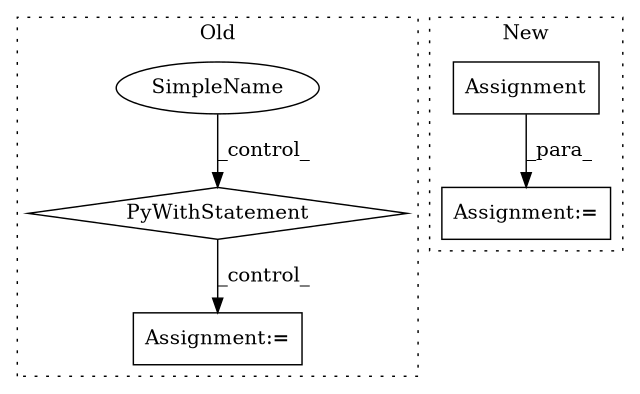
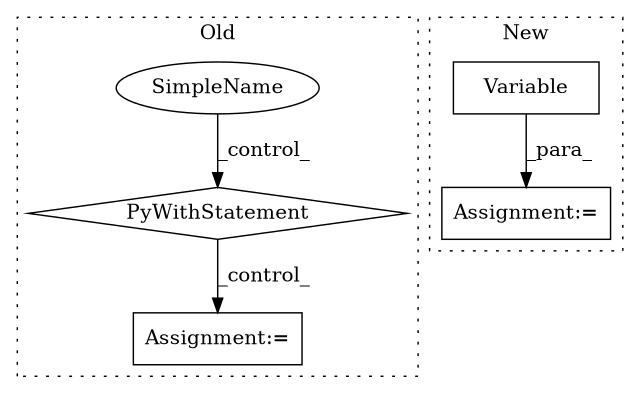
(526, 88) -> (526, 88)
